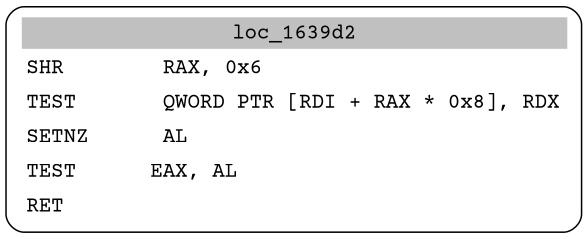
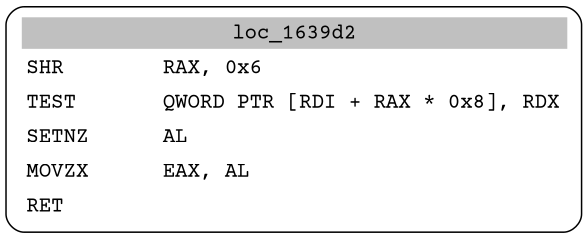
(132, 171) -> (138, 171)
